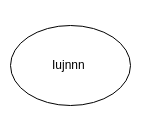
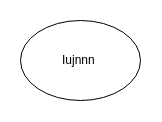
(71, 66) -> (81, 61)
